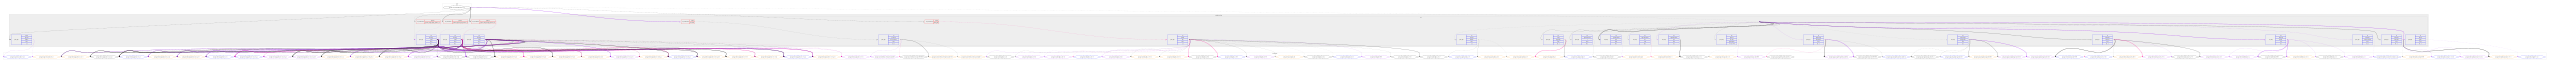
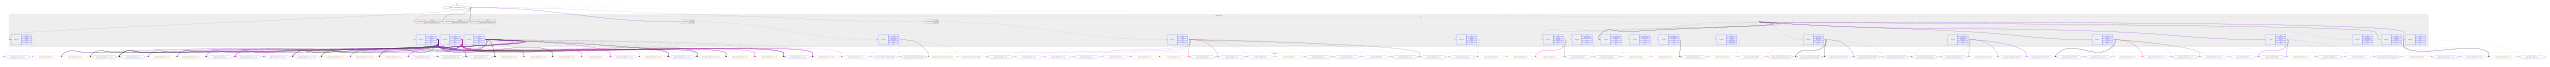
none -> (1809, 57)
